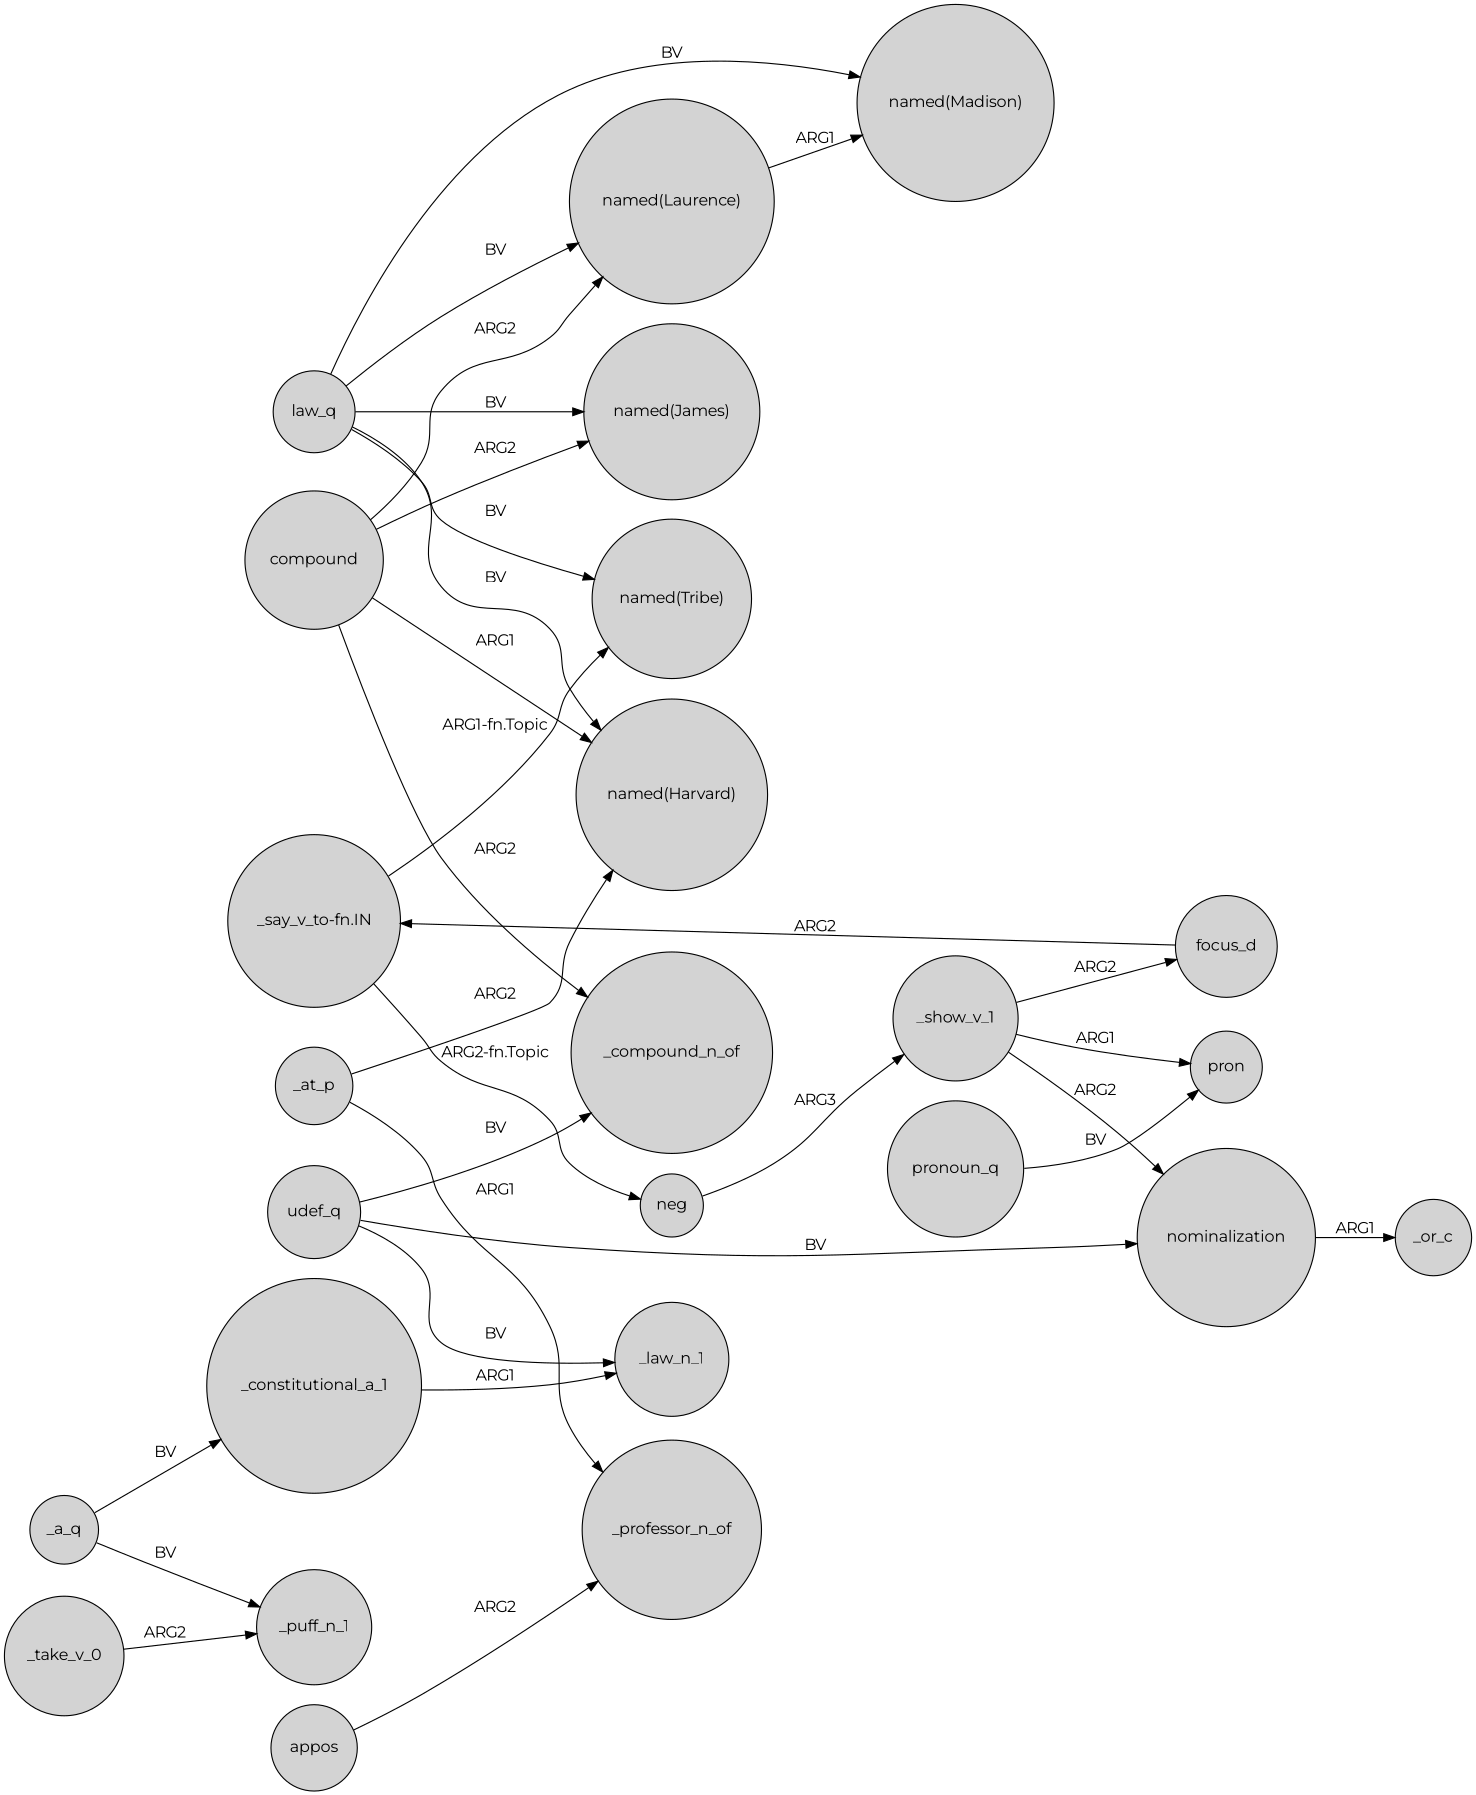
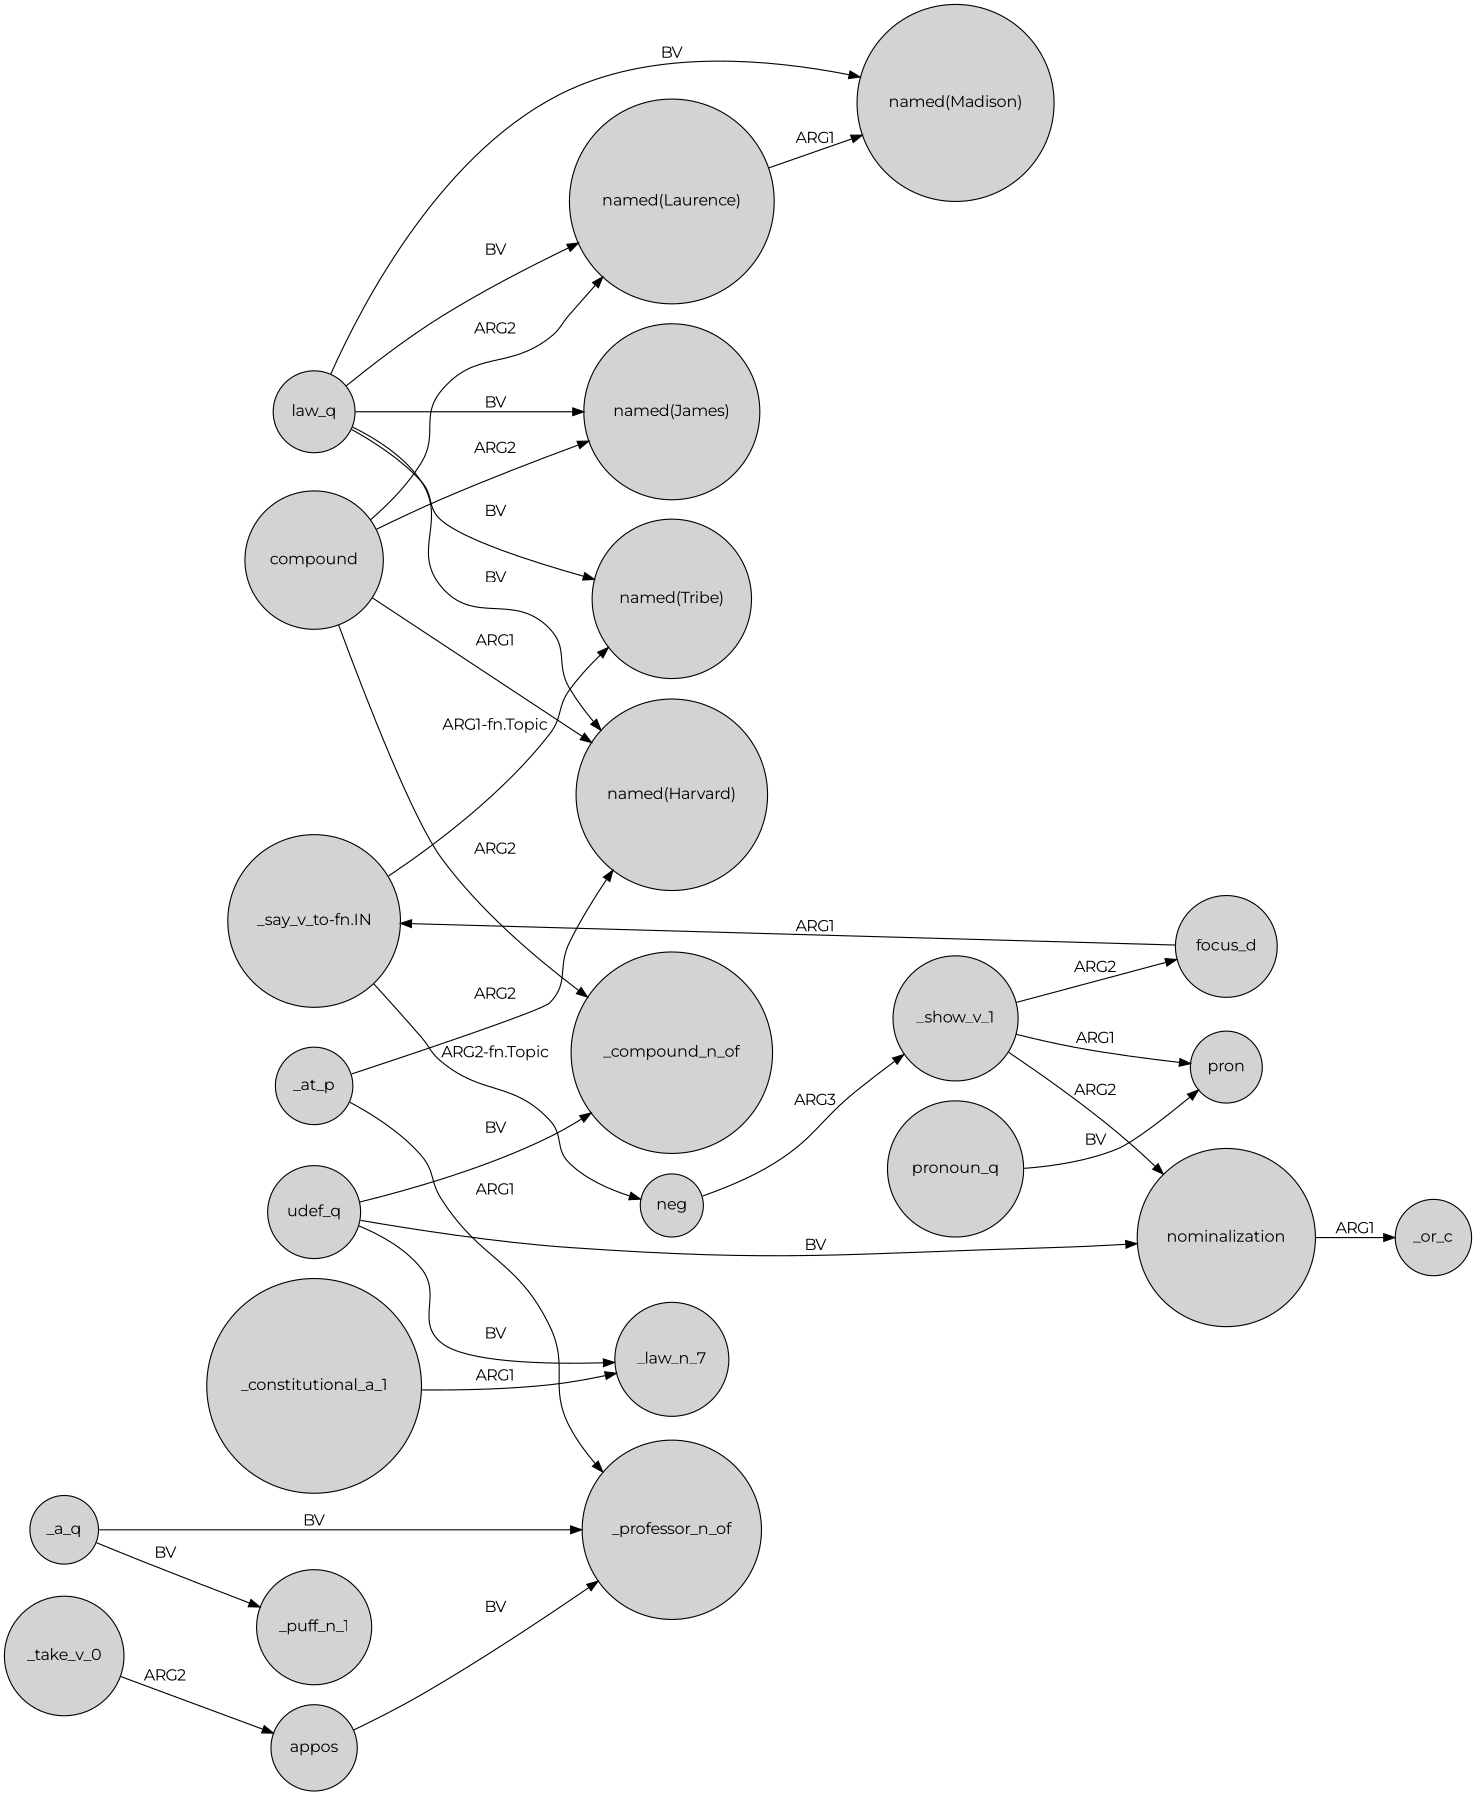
(815, 927) -> (815, 927)
(672, 1359) -> (672, 1359)
(153, 1479) -> (335, 1530)
(495, 1608) -> (495, 1608)
(185, 1642) -> (192, 1703)
